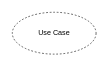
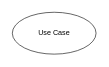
(54, 33) -> (54, 33)
